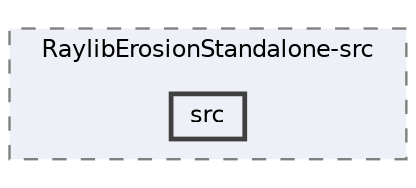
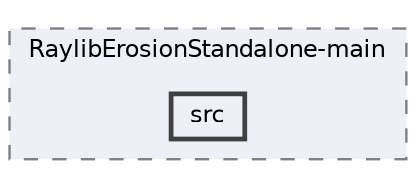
(208, 51) -> (208, 51)
